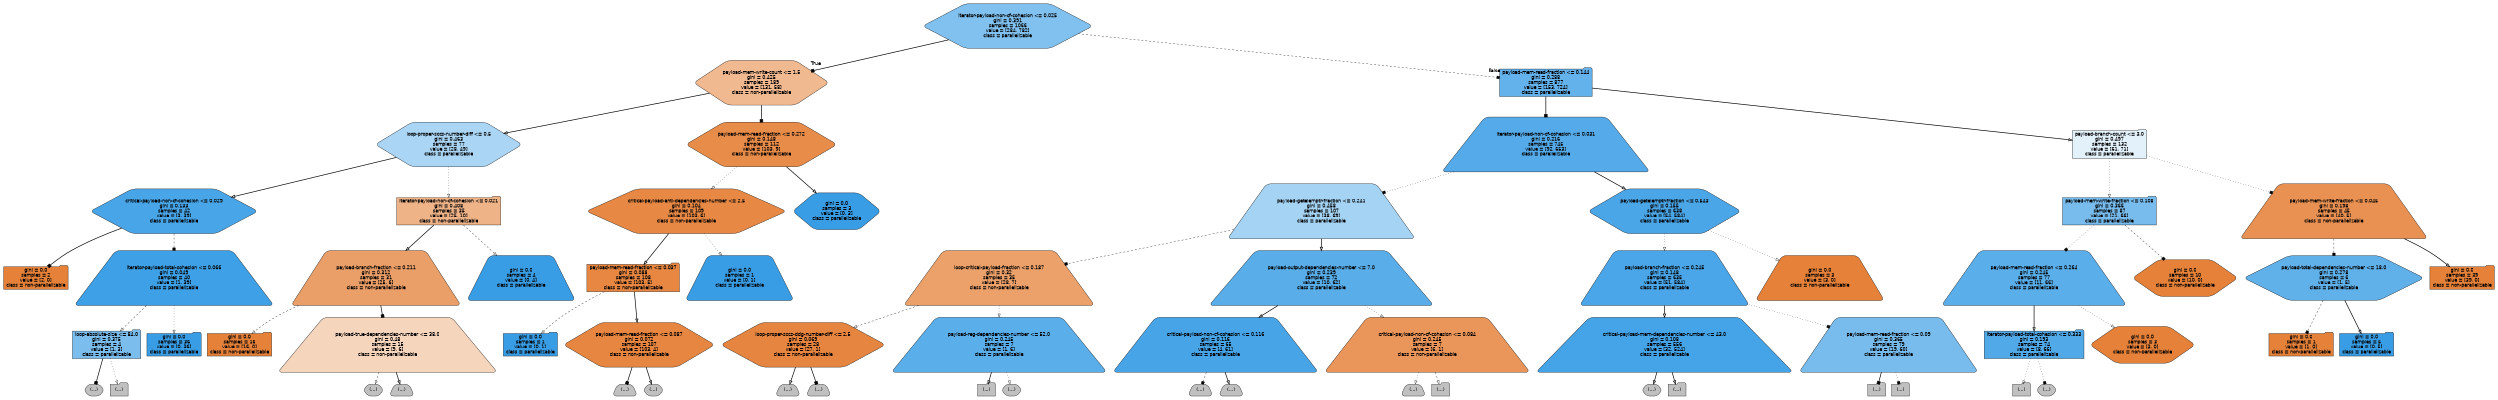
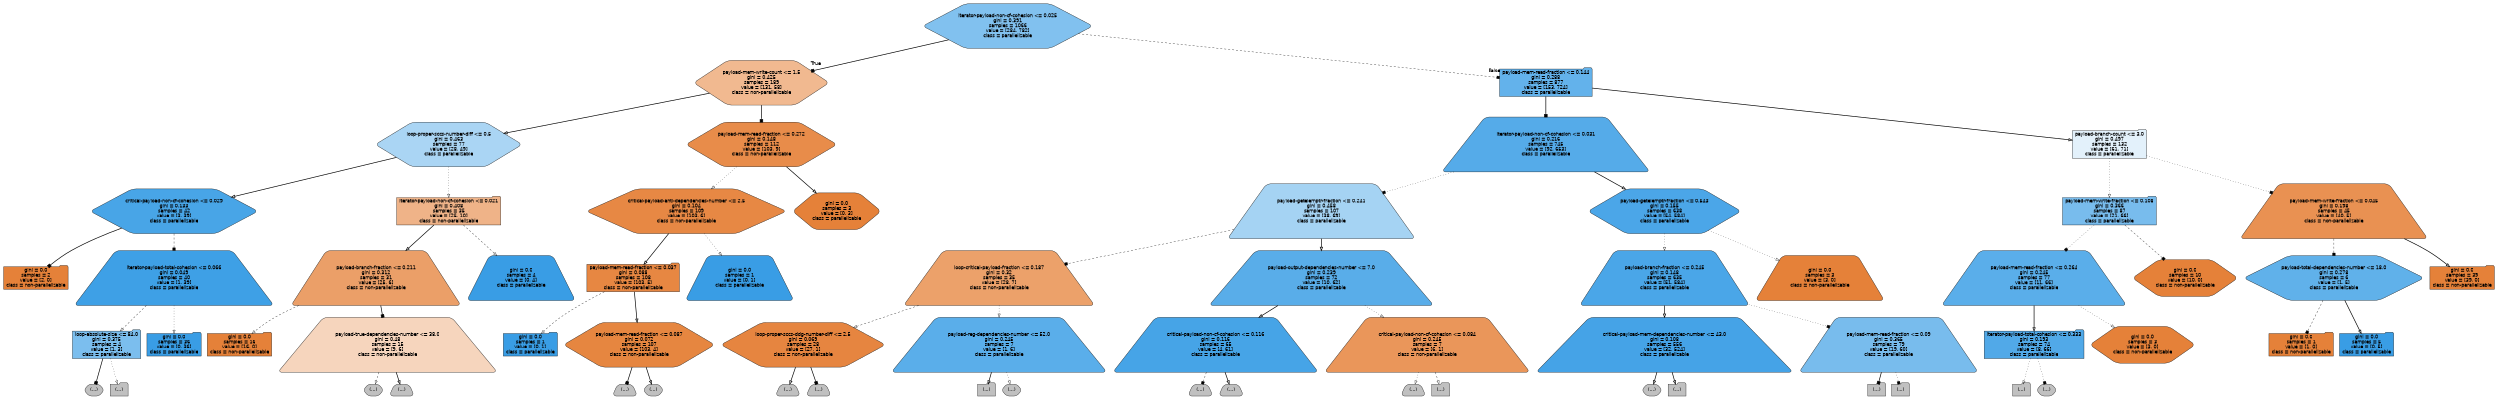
(837, 211) -> (837, 211)
